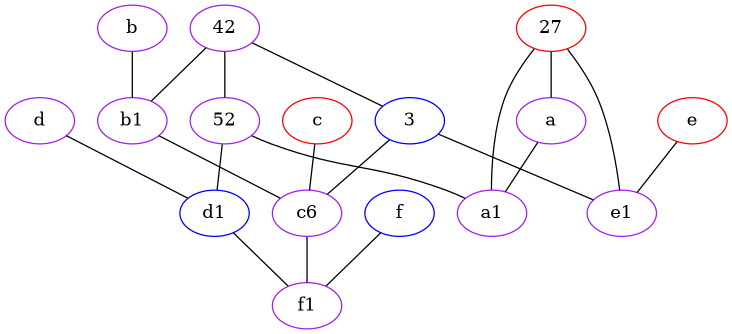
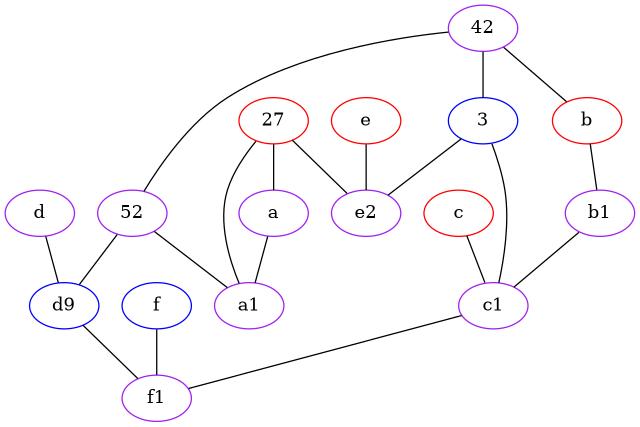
(132, 28) -> (587, 121)
(179, 74) -> (535, 75)
(215, 213) -> (64, 306)
(307, 213) -> (493, 306)
(622, 213) -> (366, 213)
